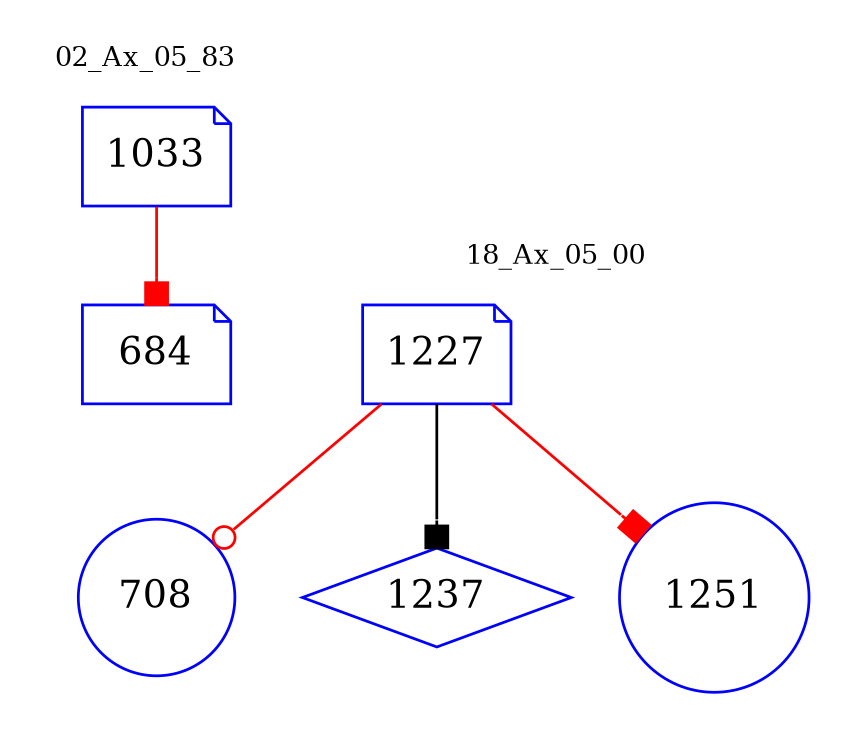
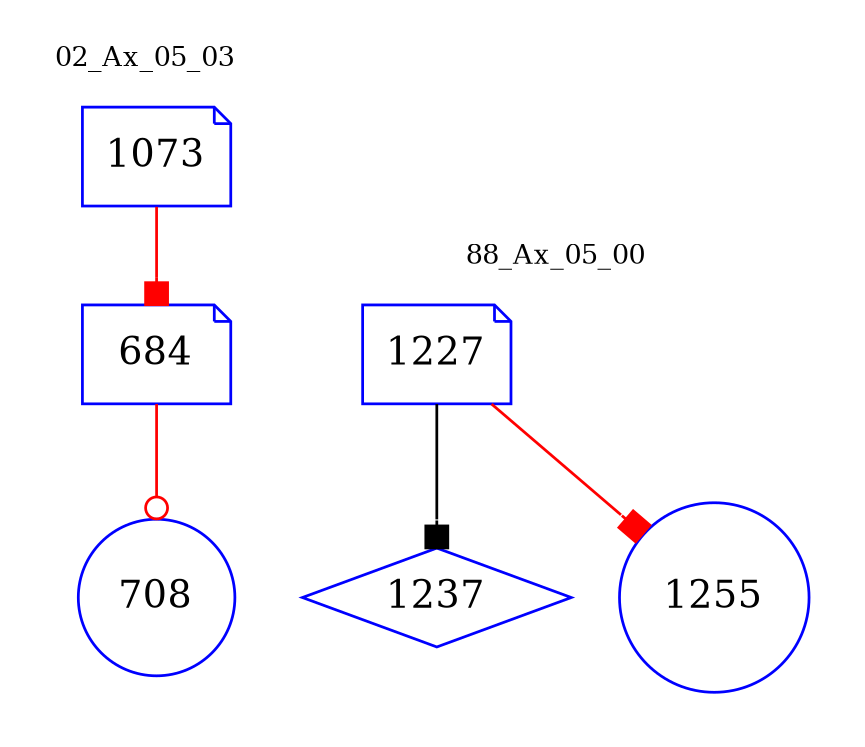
(146, 59) -> (146, 59)
(157, 157) -> (157, 157)
(556, 257) -> (556, 257)
(308, 467) -> (157, 450)
(714, 598) -> (714, 598)
